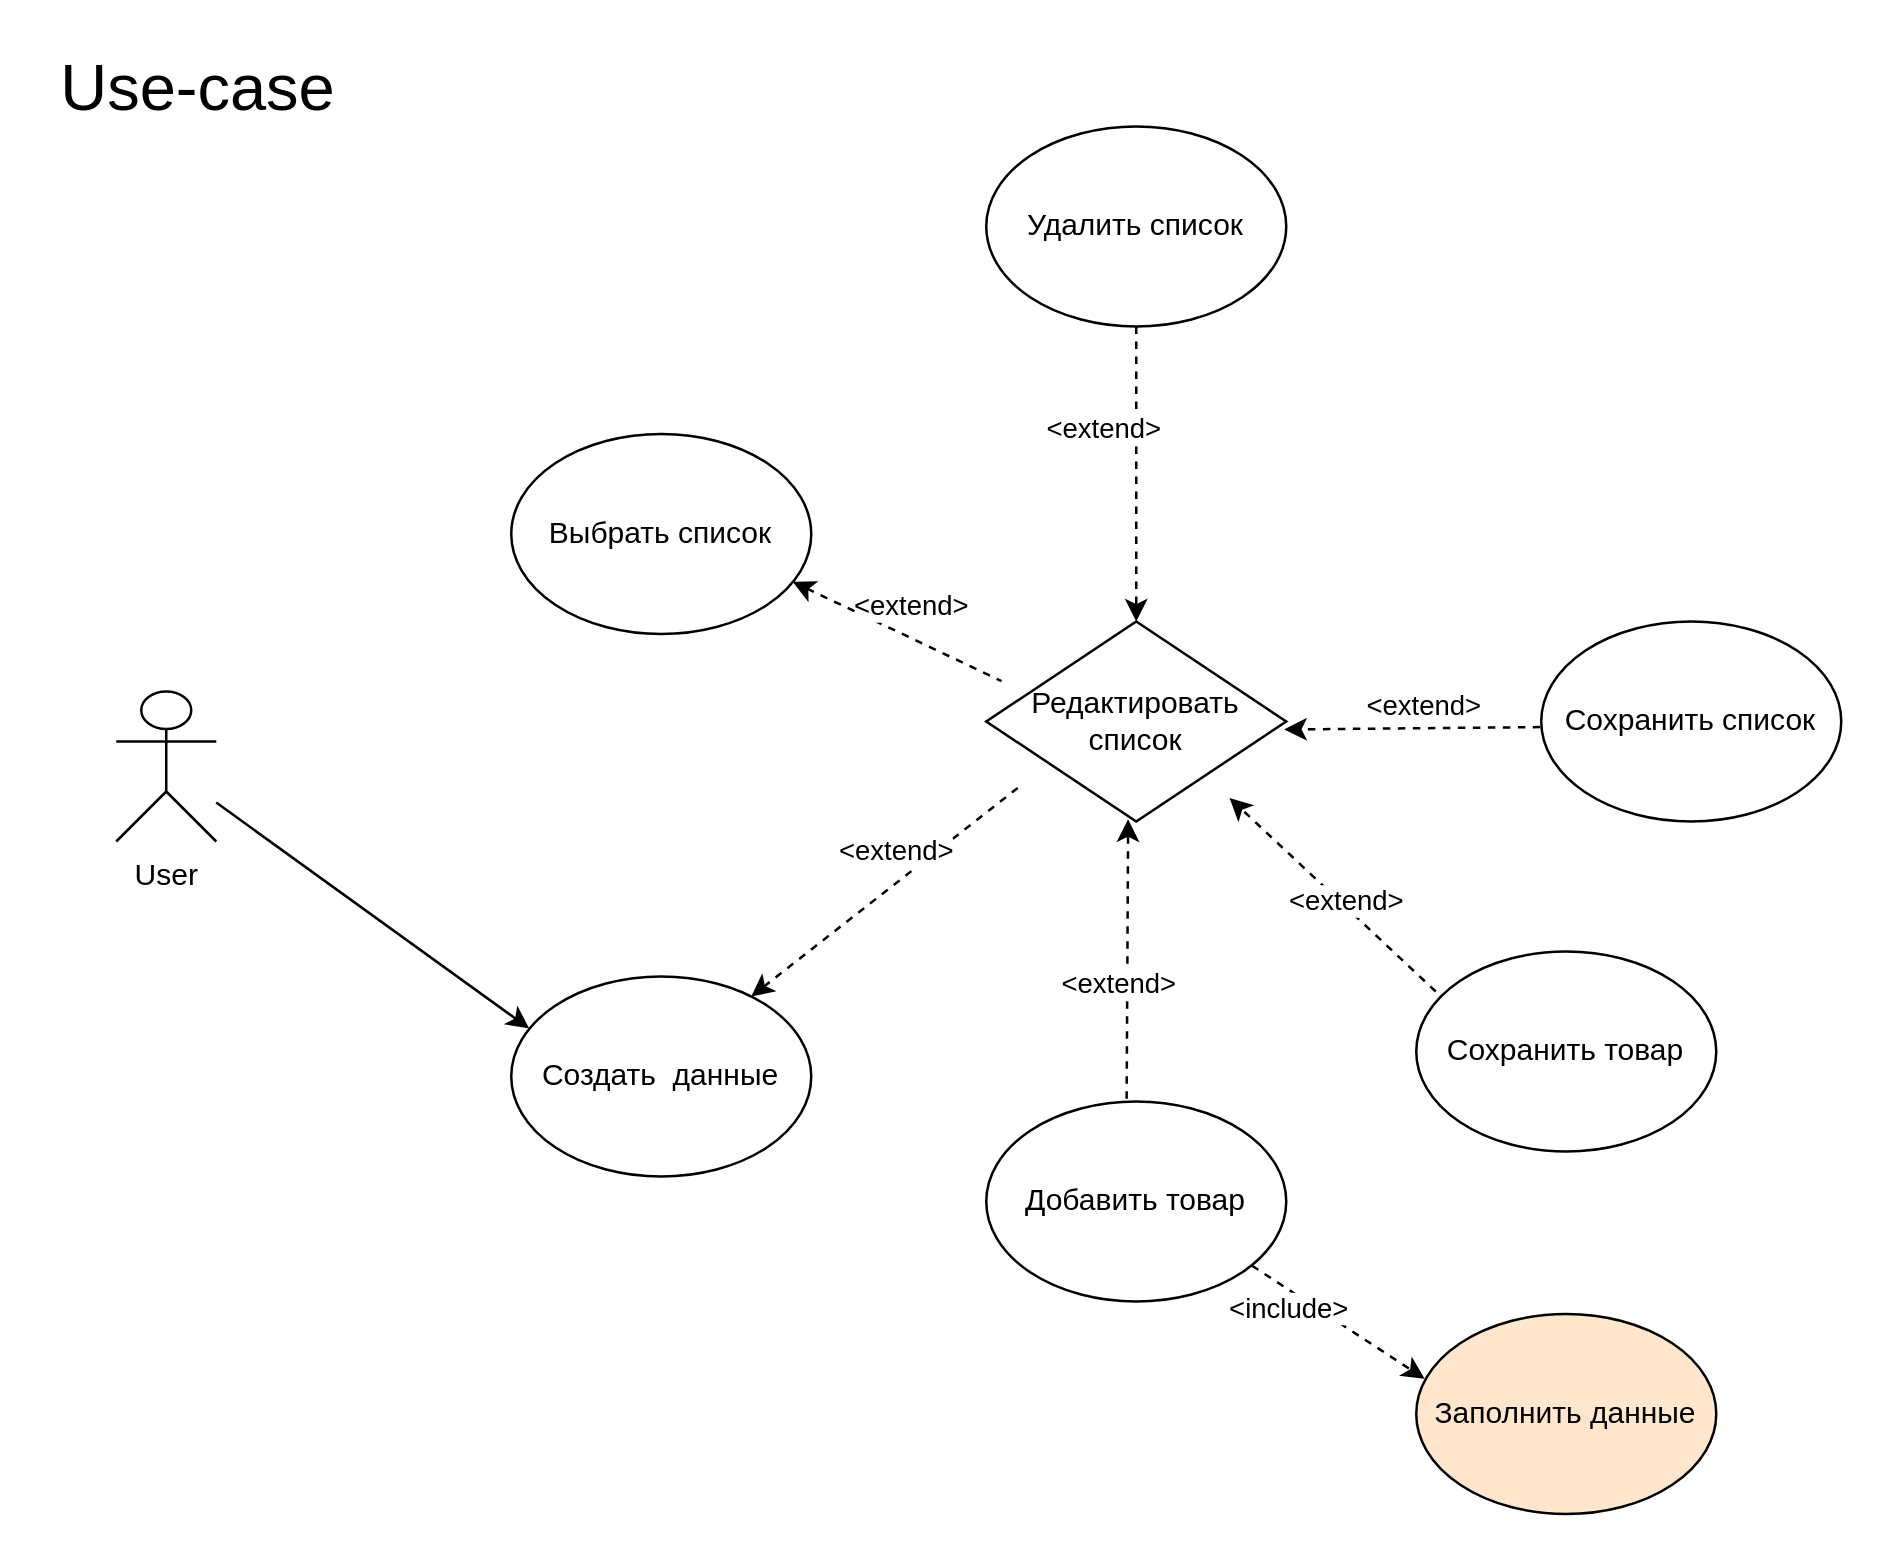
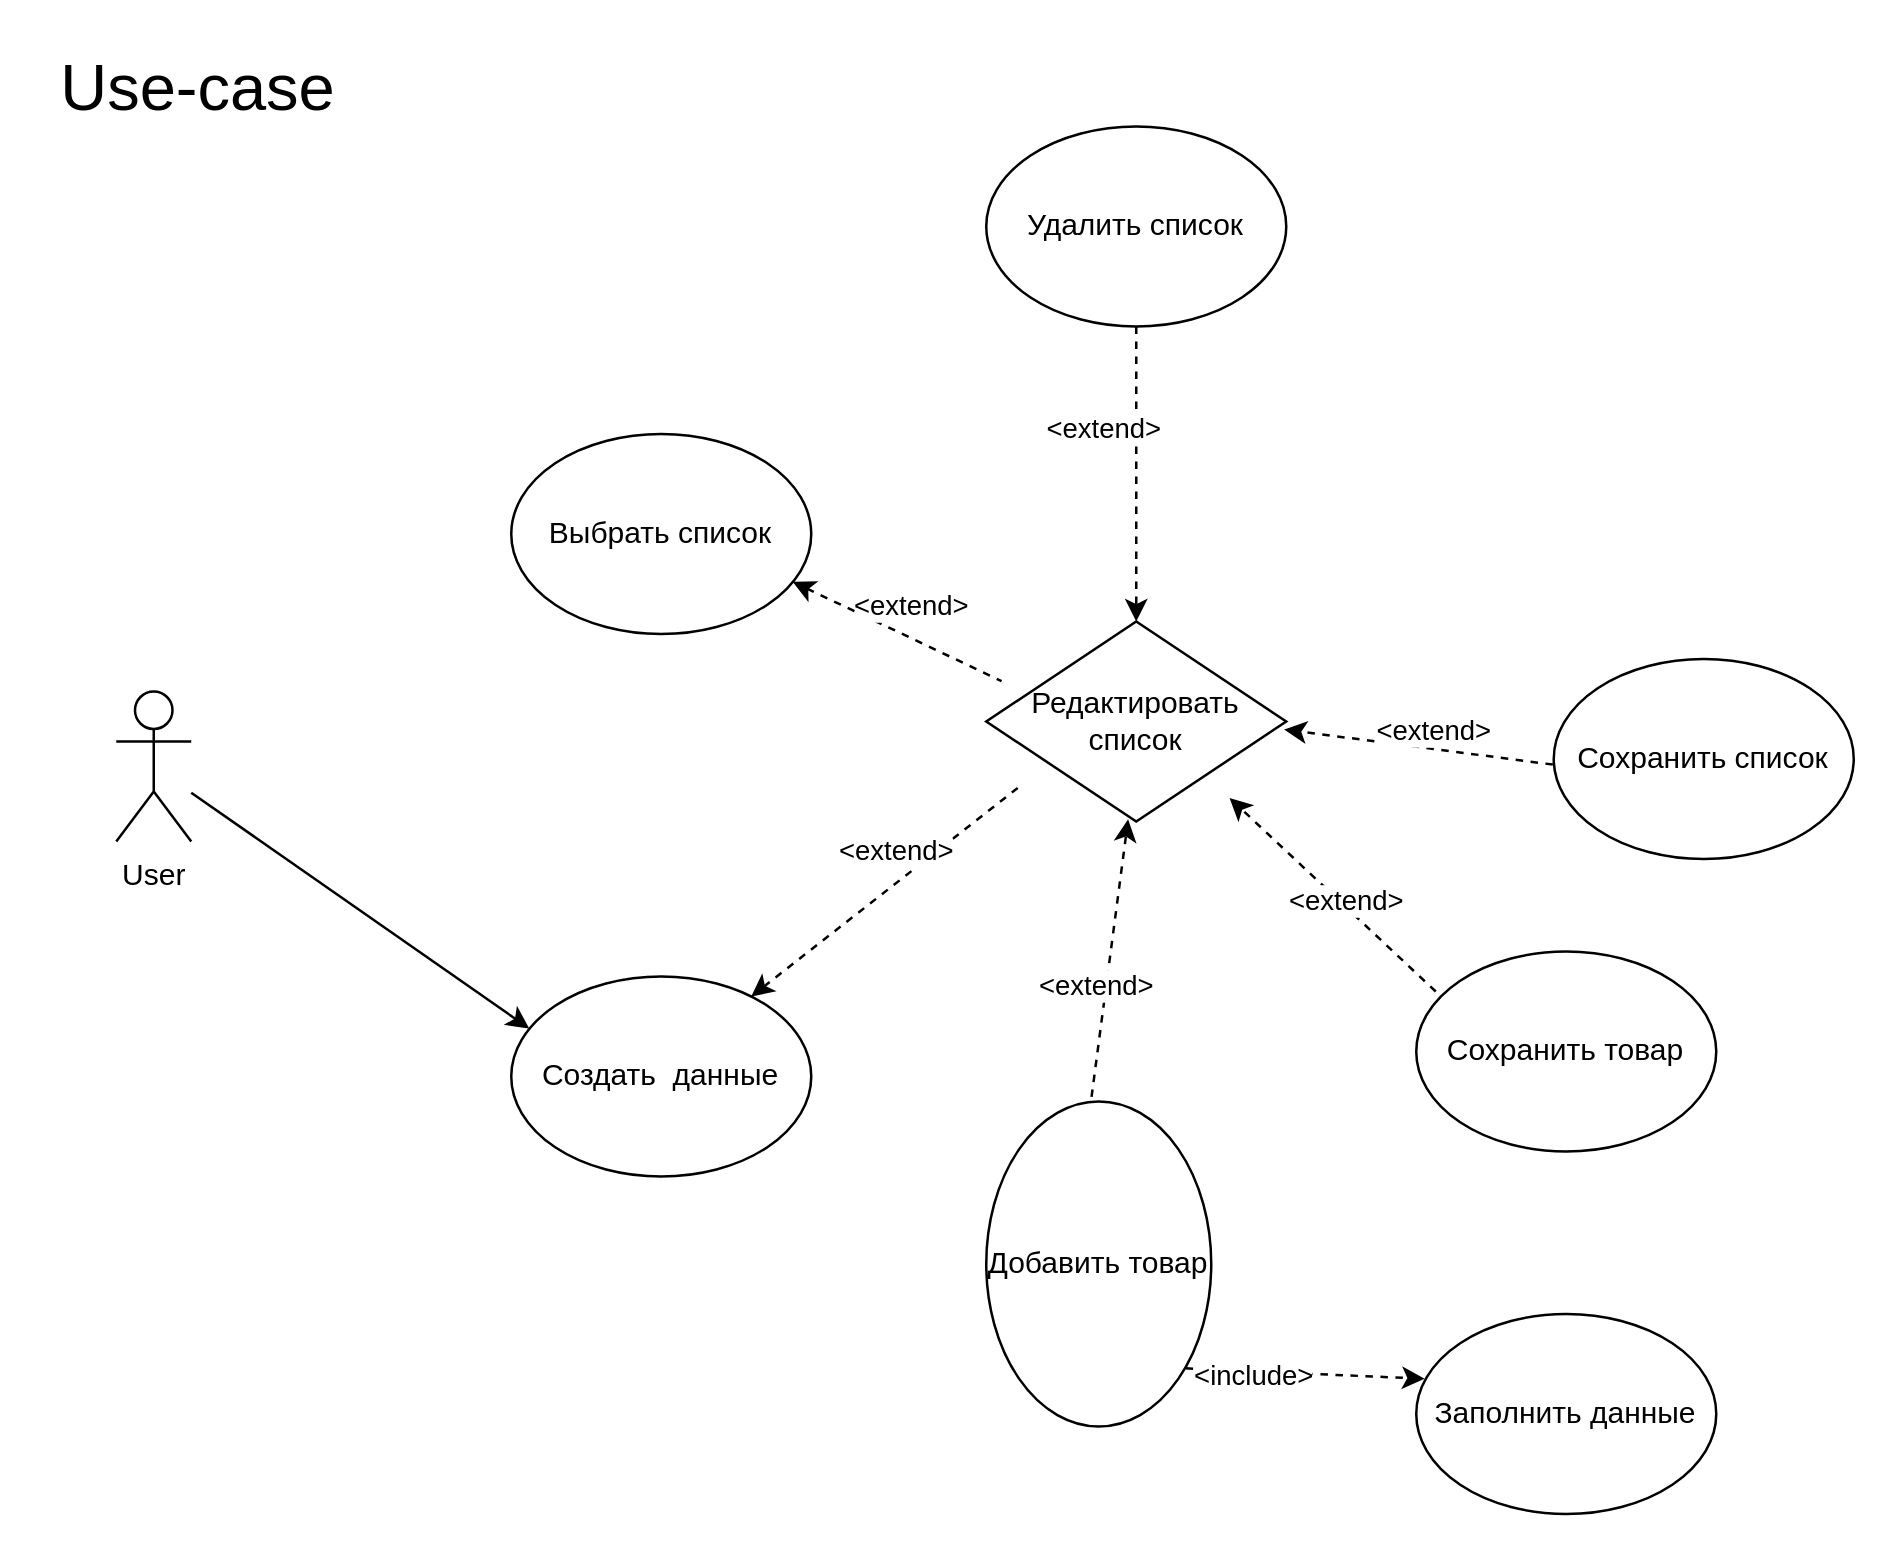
(1691, 721) -> (1704, 759)
(166, 766) -> (154, 766)
(1136, 1201) -> (1099, 1264)
(1566, 1414) -> (1566, 1414)
